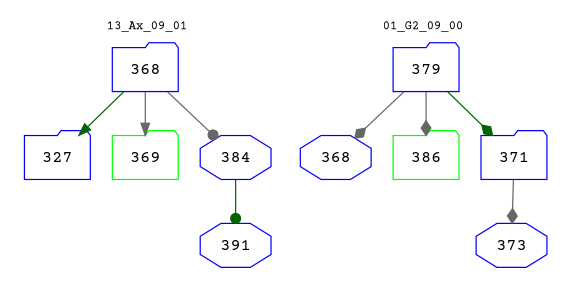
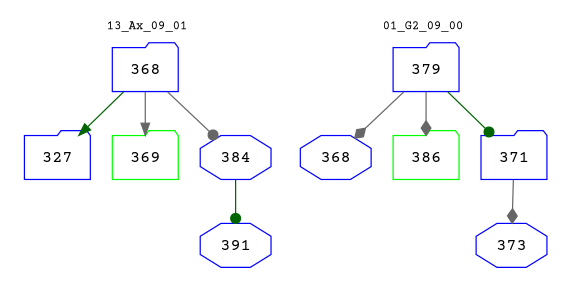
(466, 110) -> (466, 110)
